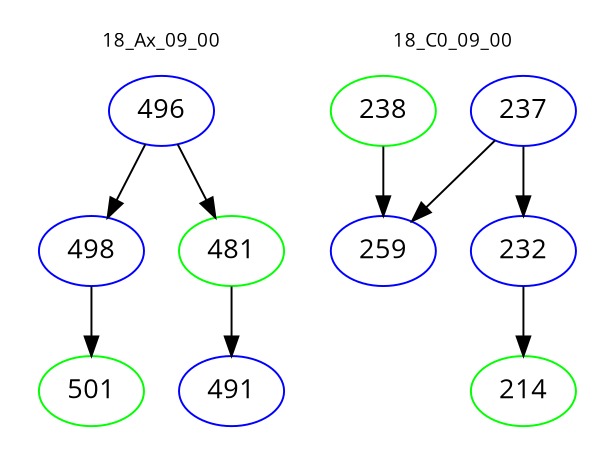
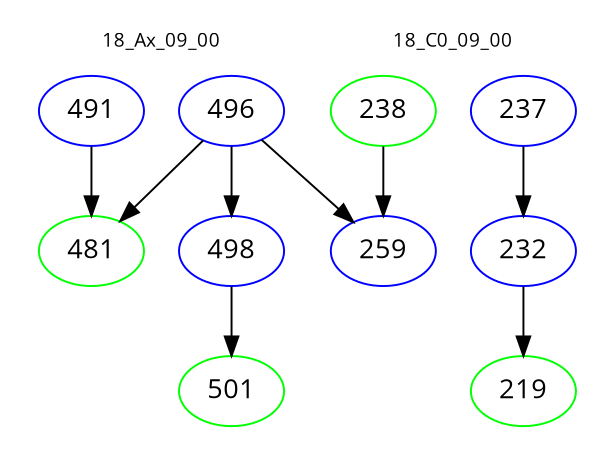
(461, 174) -> (287, 162)
(232, 312) -> (91, 171)
(523, 391) -> (523, 391)
